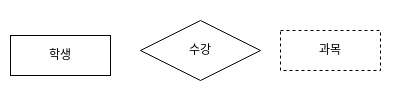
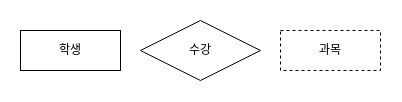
(61, 56) -> (71, 51)
